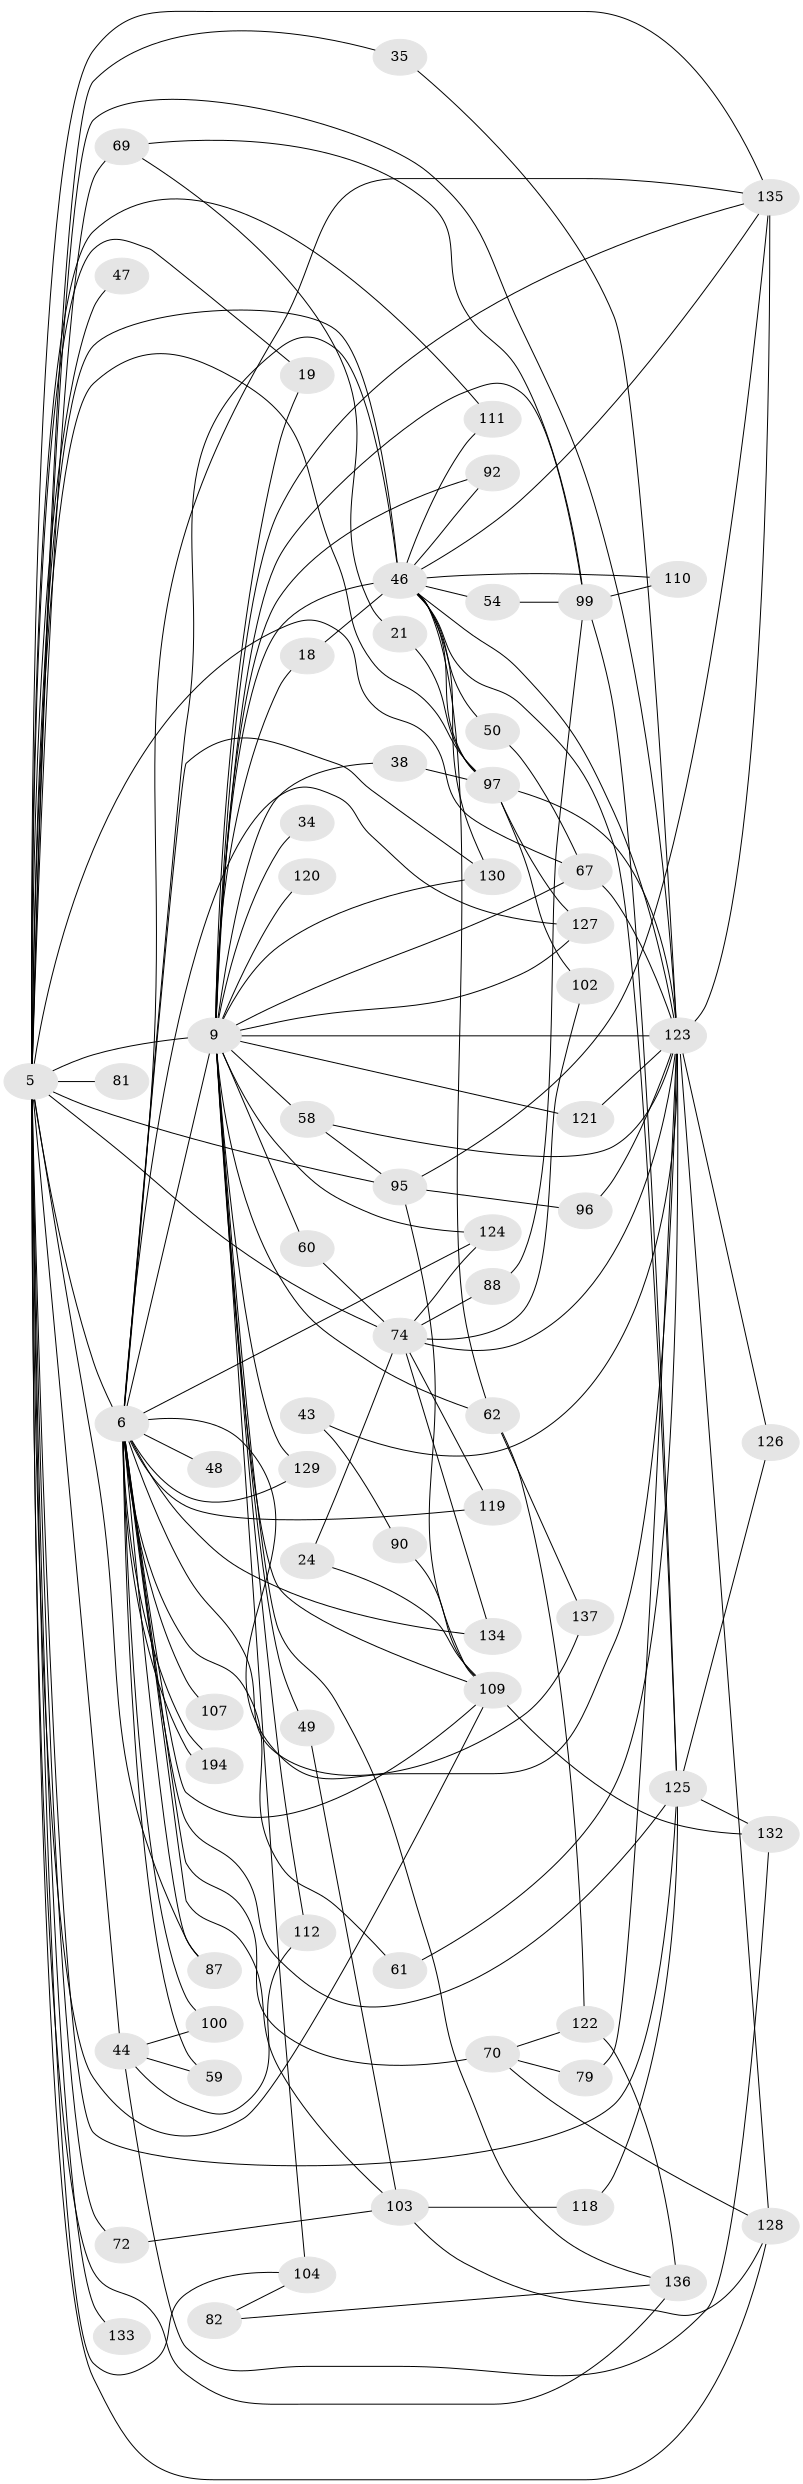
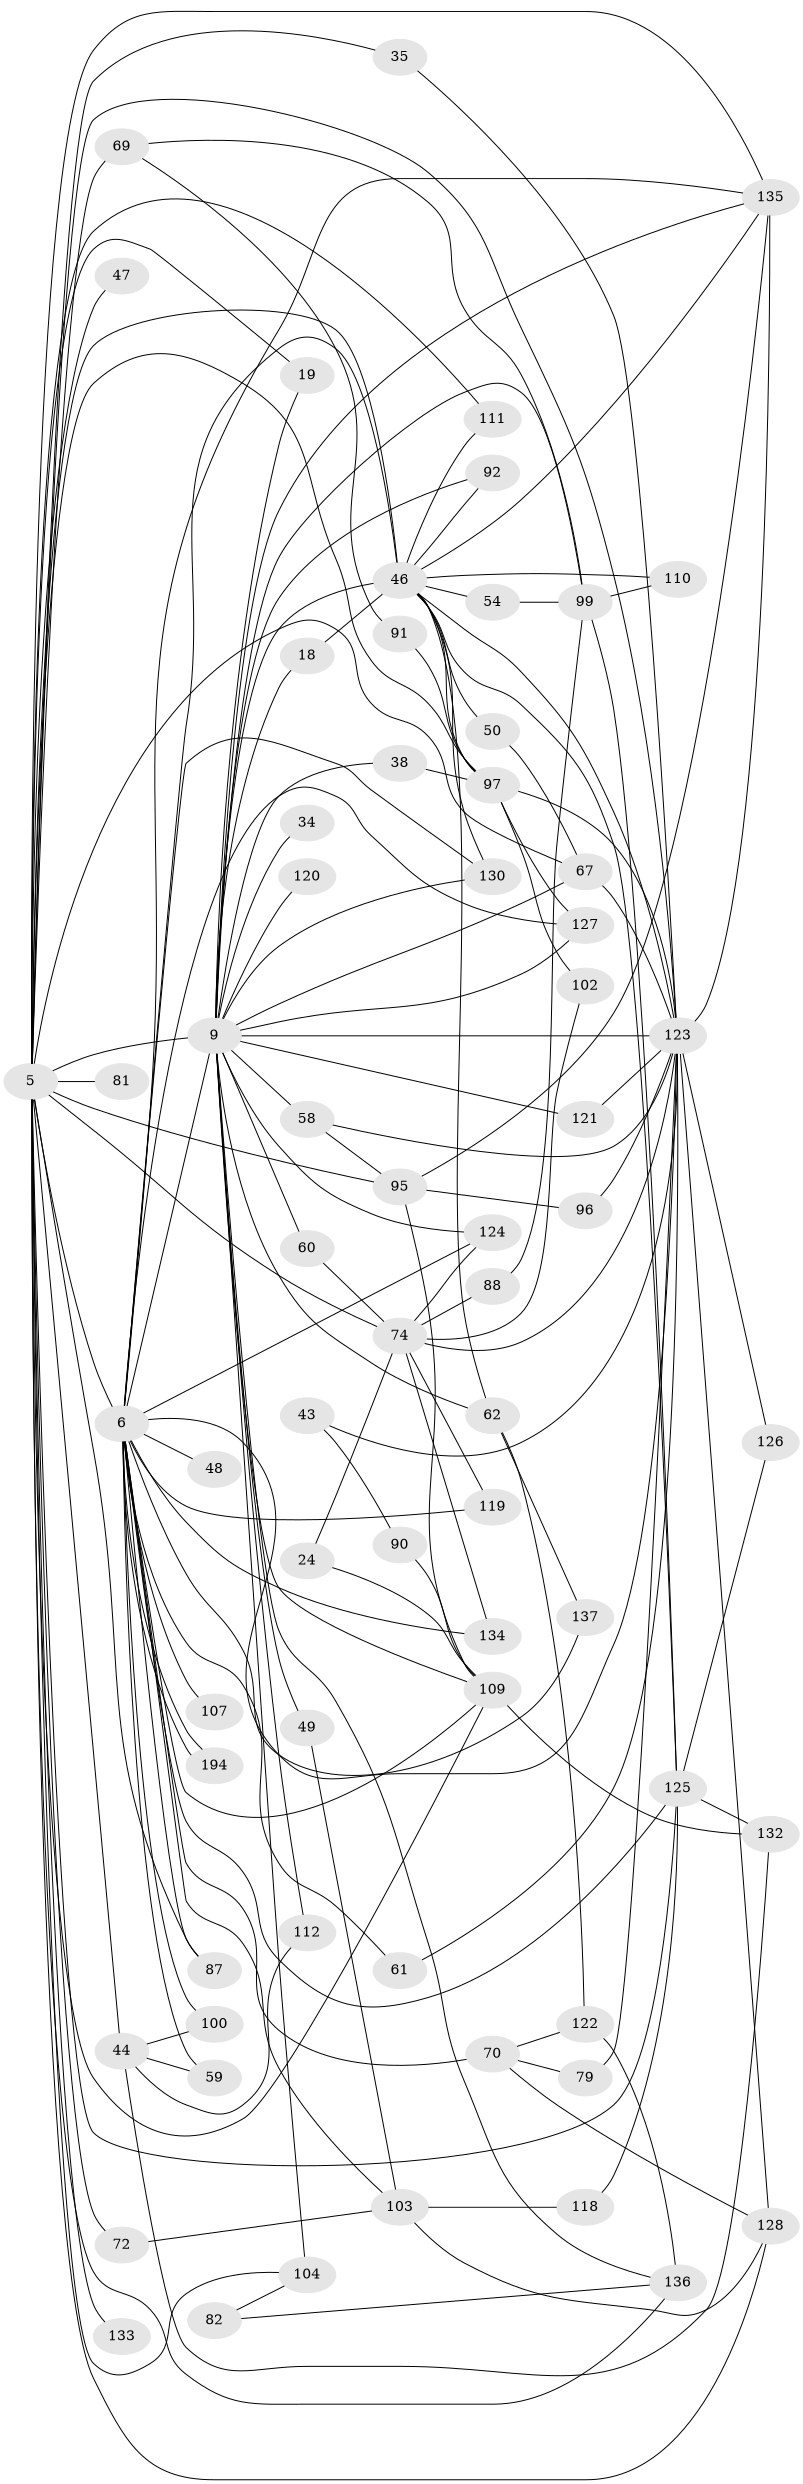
(400, 634) -> (400, 634)
(307, 1469) -> none
